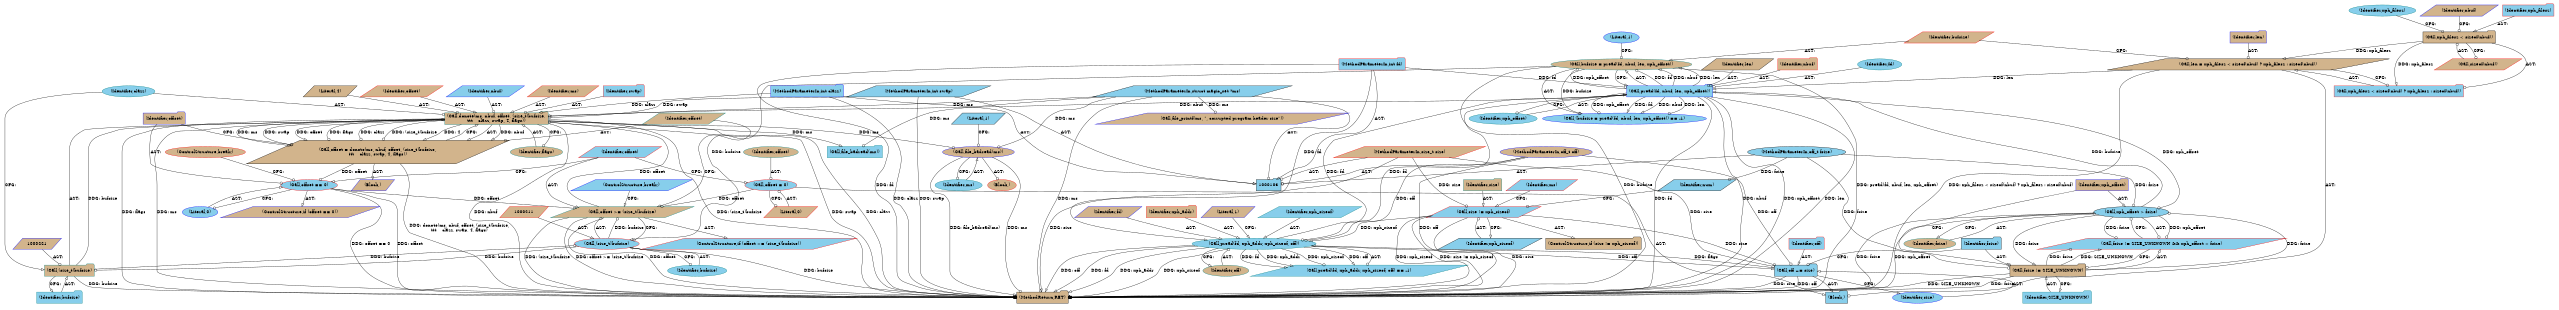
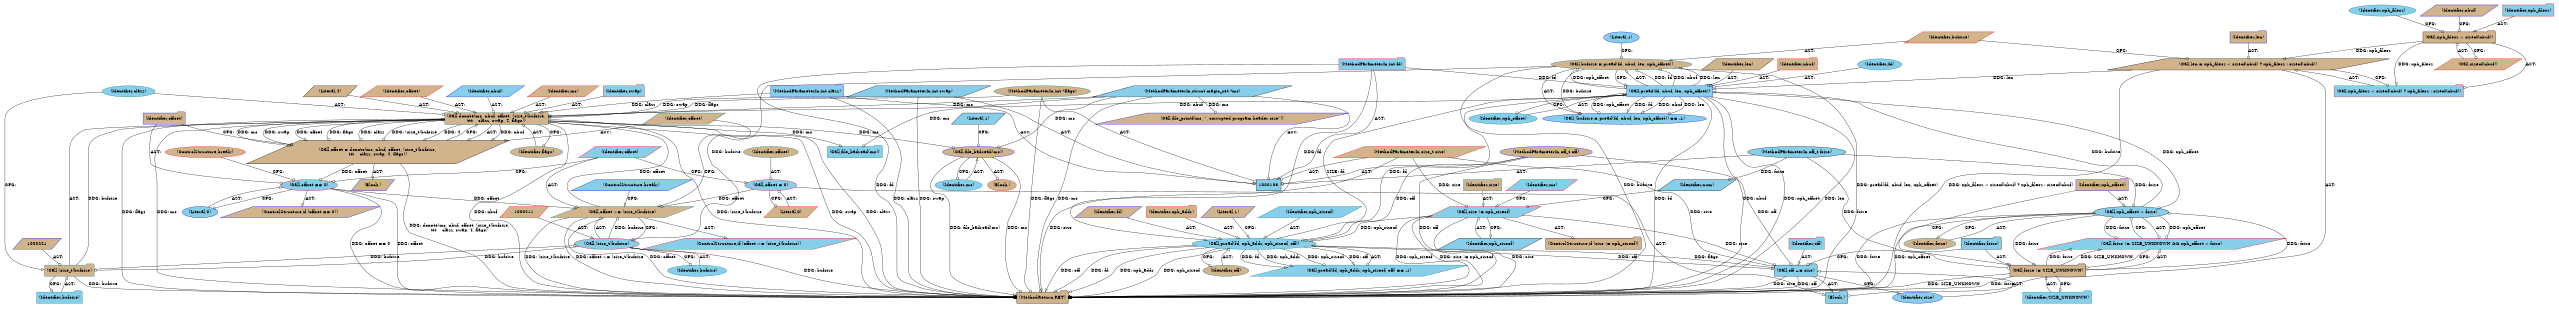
none -> (1042, 91)
(1336, 172) -> (1336, 172)
